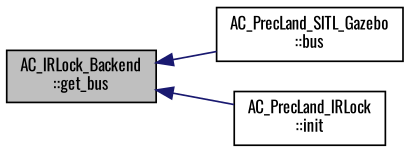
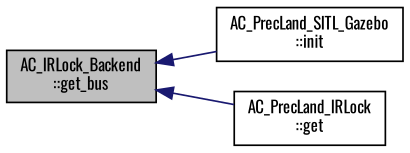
(310, 34) -> (310, 34)
(310, 118) -> (310, 118)
